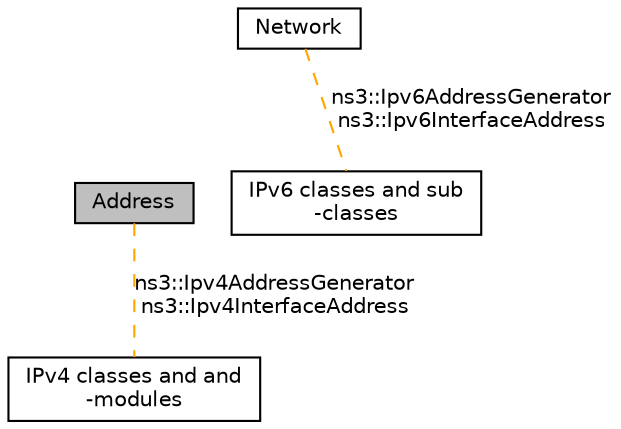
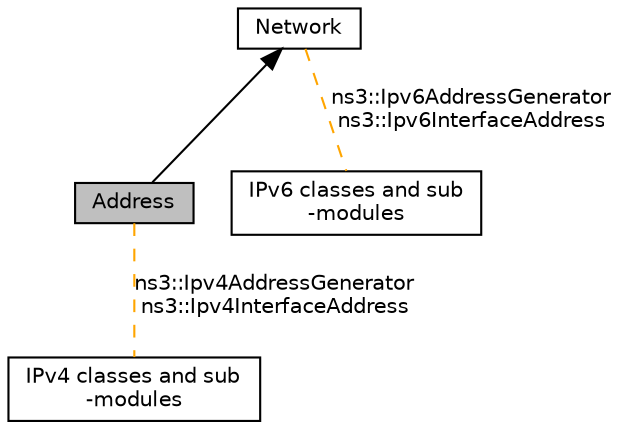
none -> (209, 123)
(356, 203) -> (356, 203)
(134, 389) -> (134, 389)
